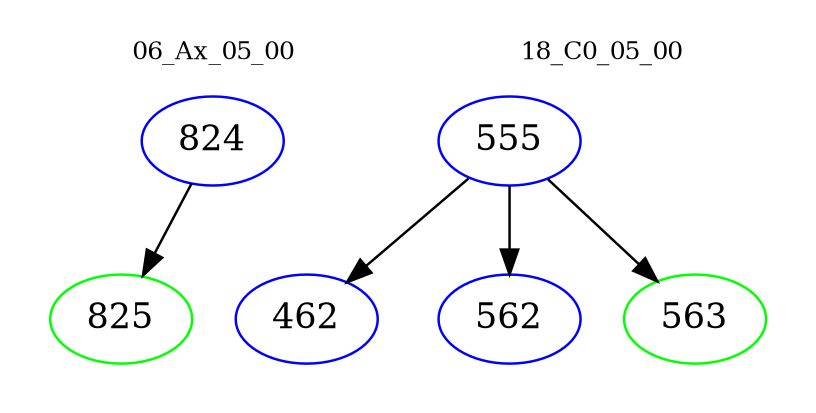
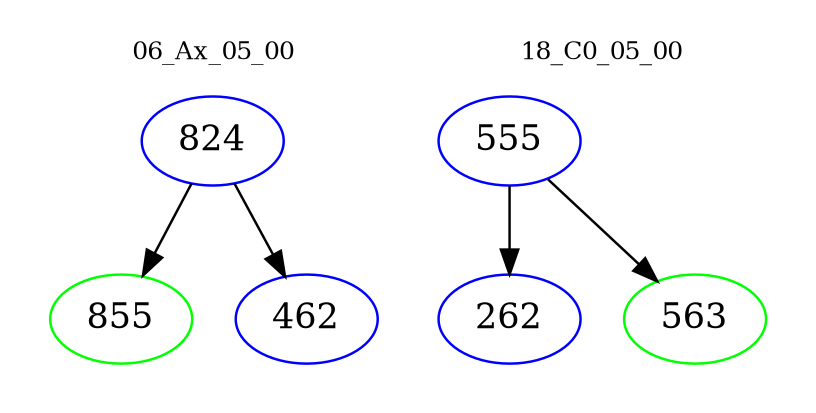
(435, 207) -> (254, 219)
(121, 319) -> (121, 319)
(510, 319) -> (510, 319)
